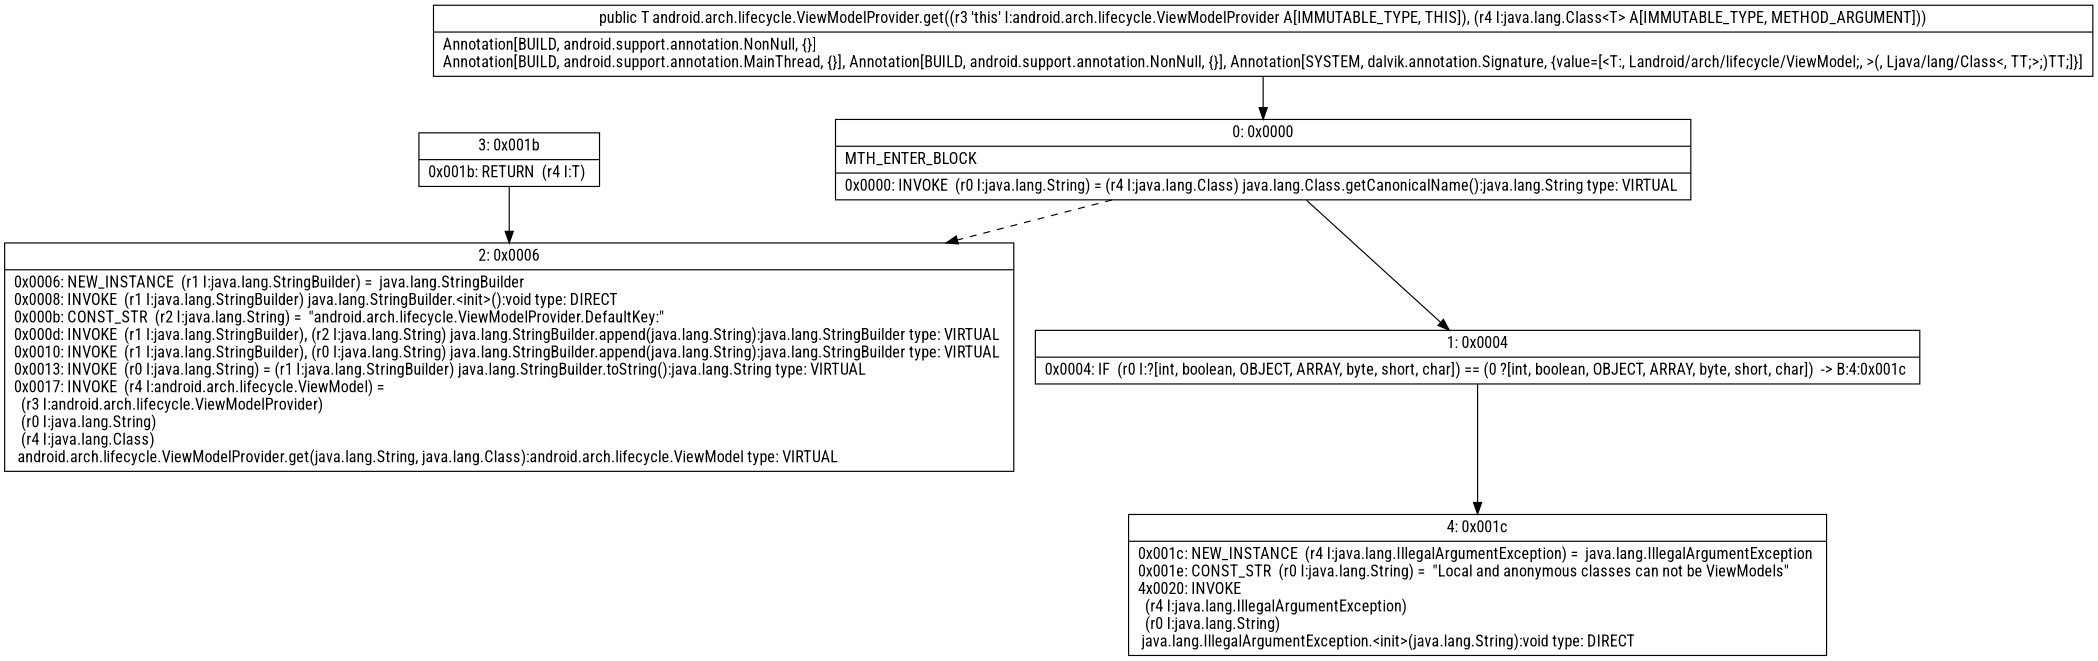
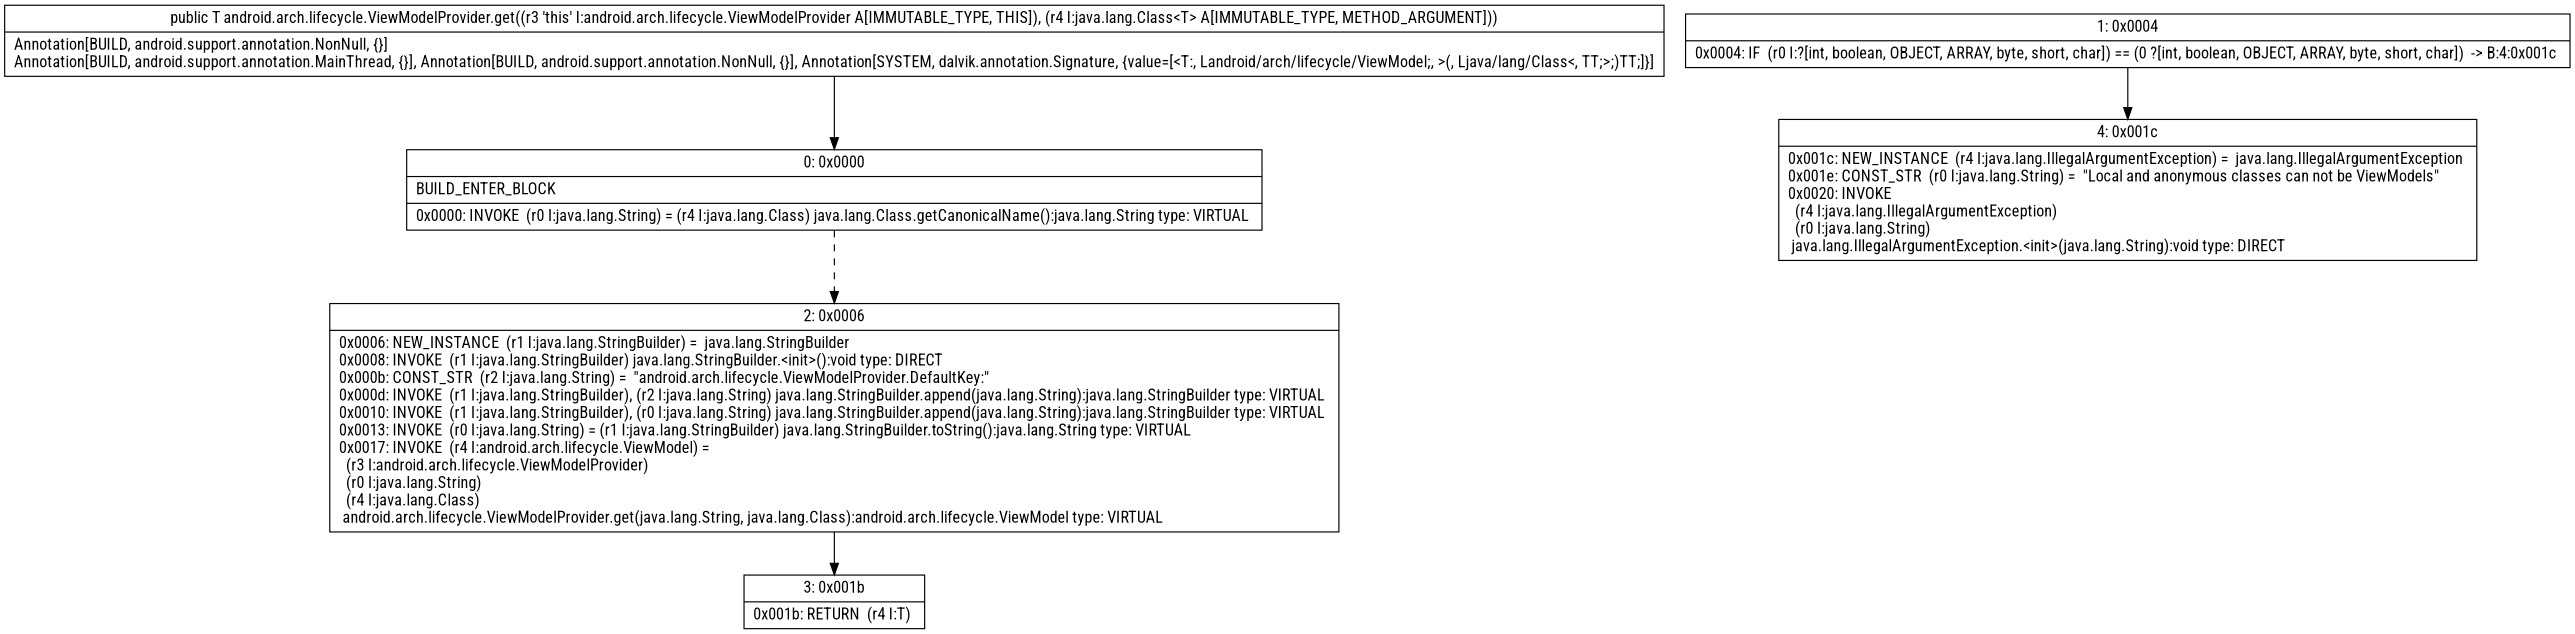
(911, 159) -> (487, 189)
(509, 209) -> (834, 548)
(1373, 261) -> none
(1193, 589) -> (1843, 194)
